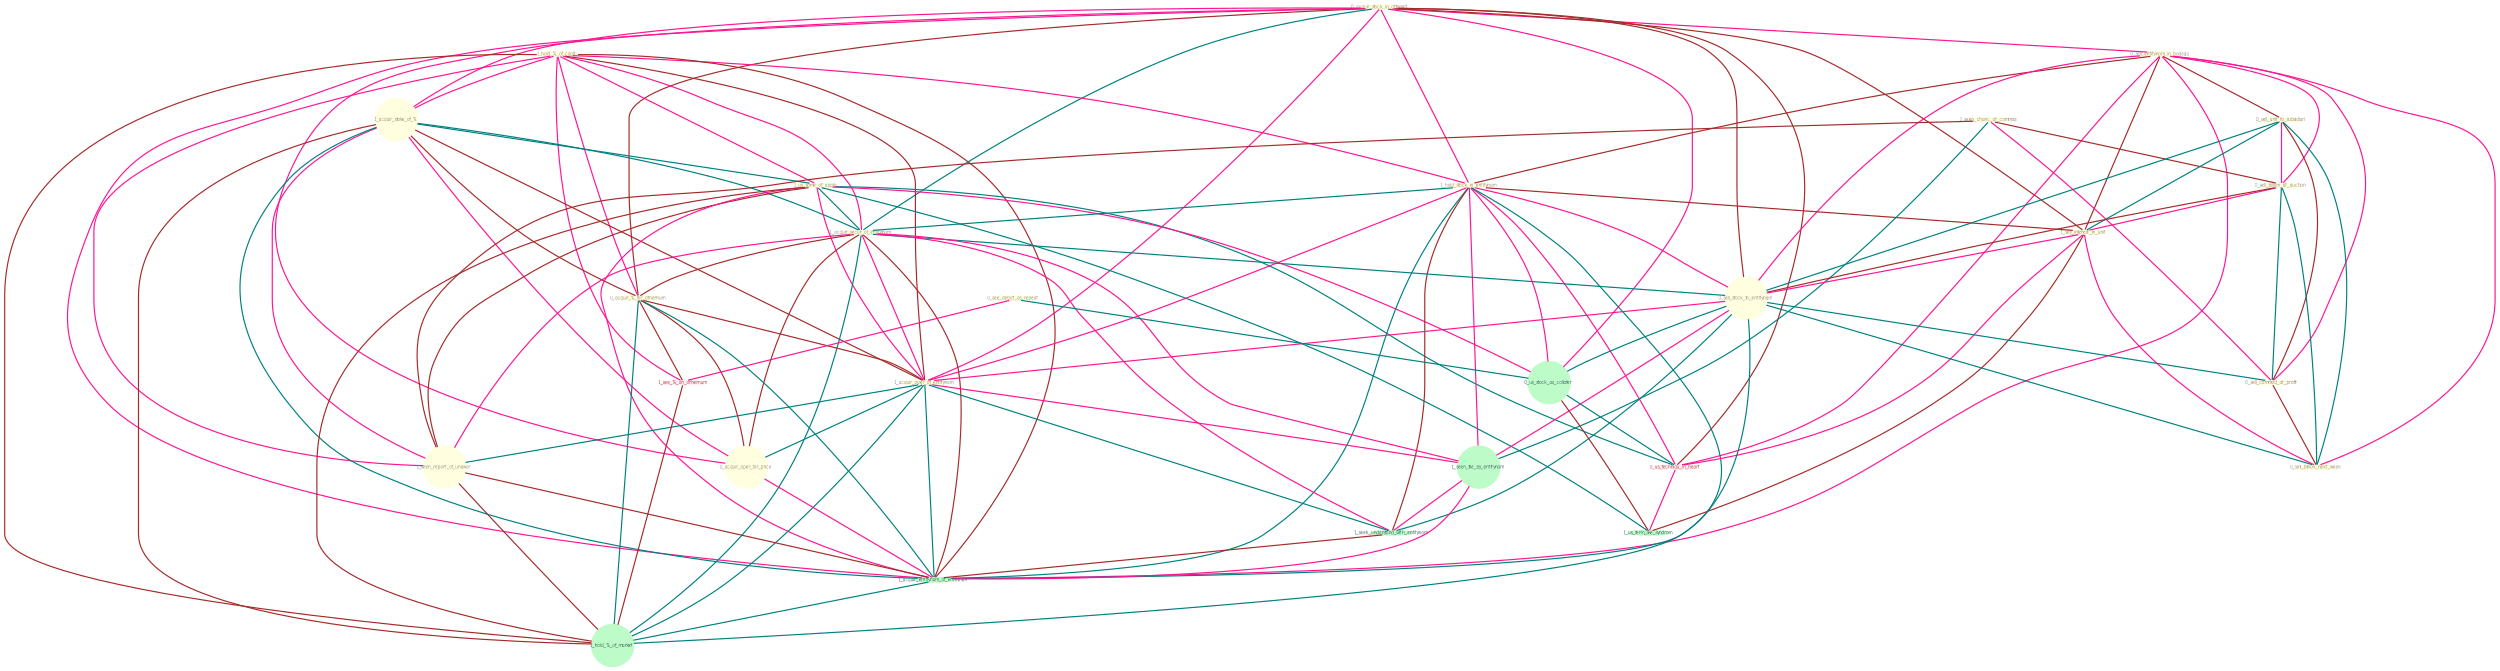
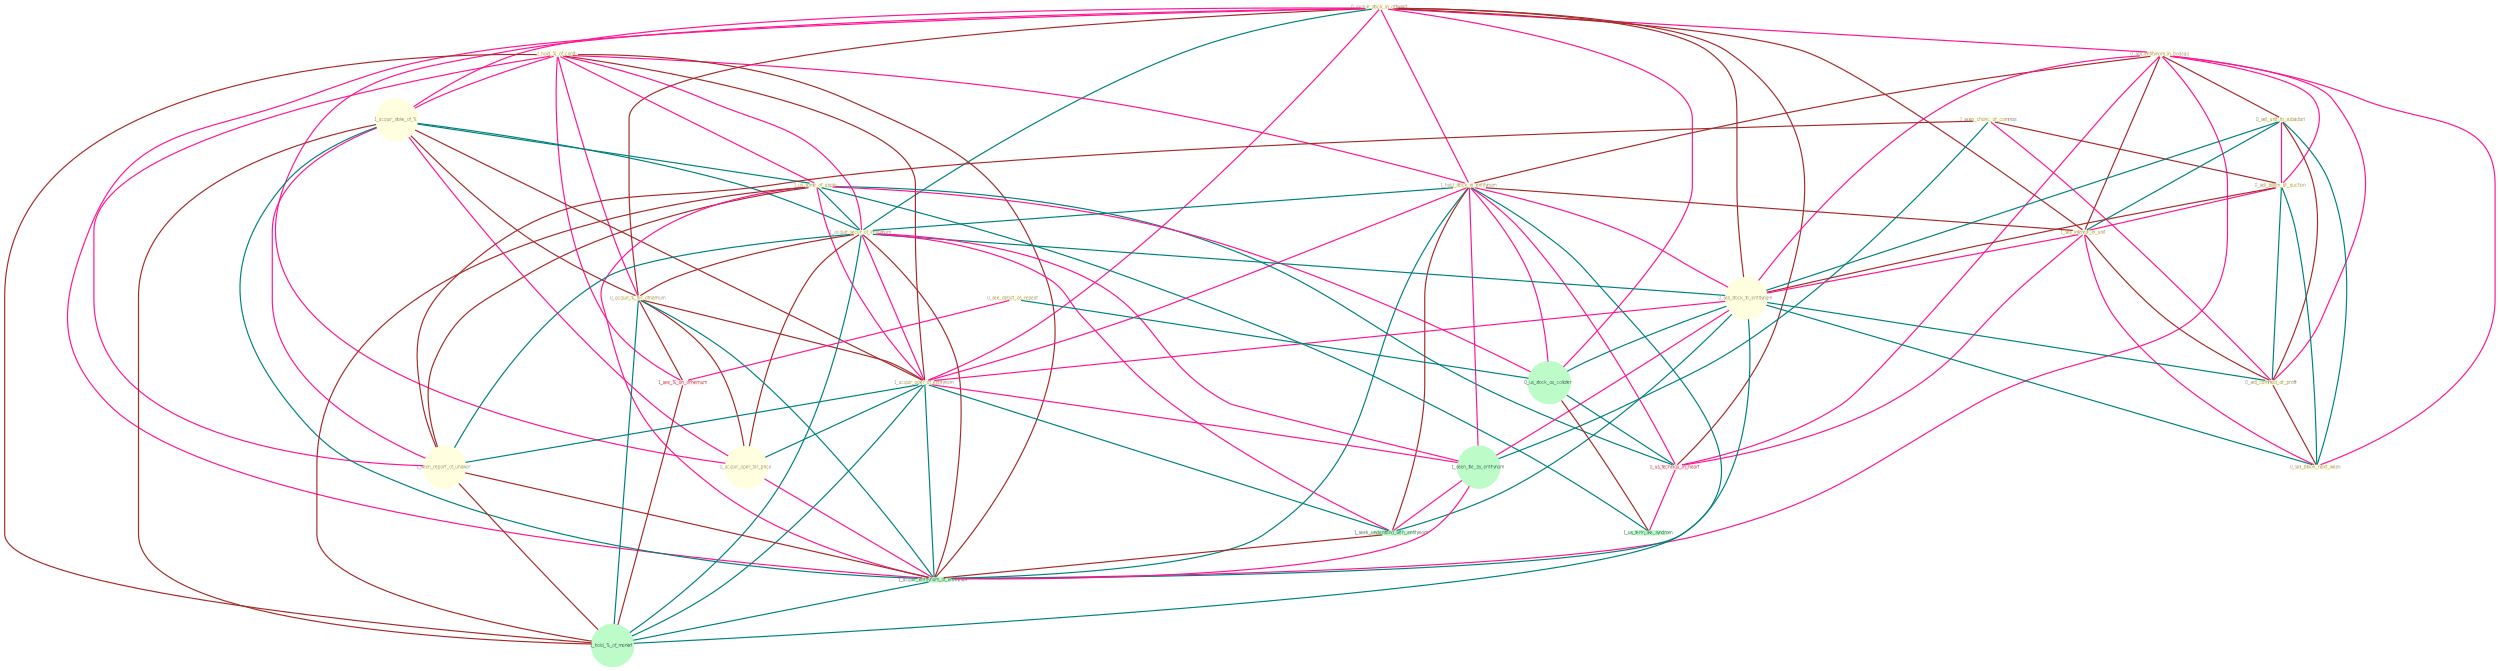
(649, 263) -> (649, 263)
(1899, 424) -> (2167, 320)
